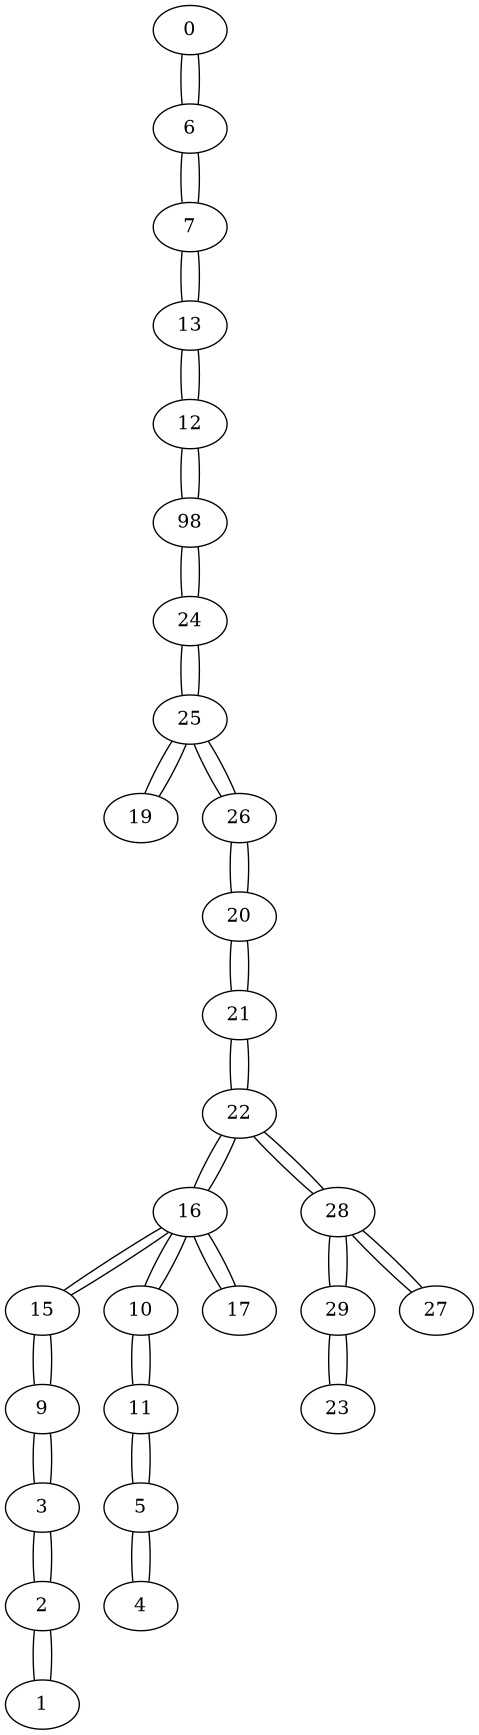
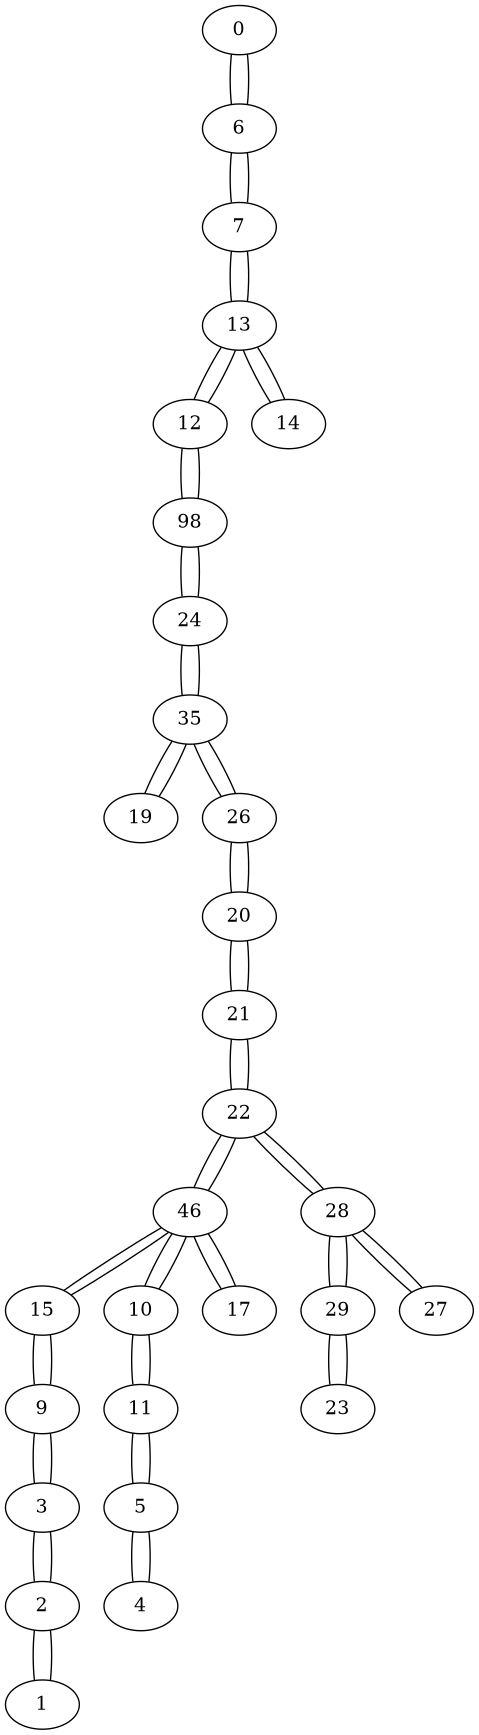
none -> (289, 424)
(190, 720) -> (190, 720)
(190, 1212) -> (190, 1212)
